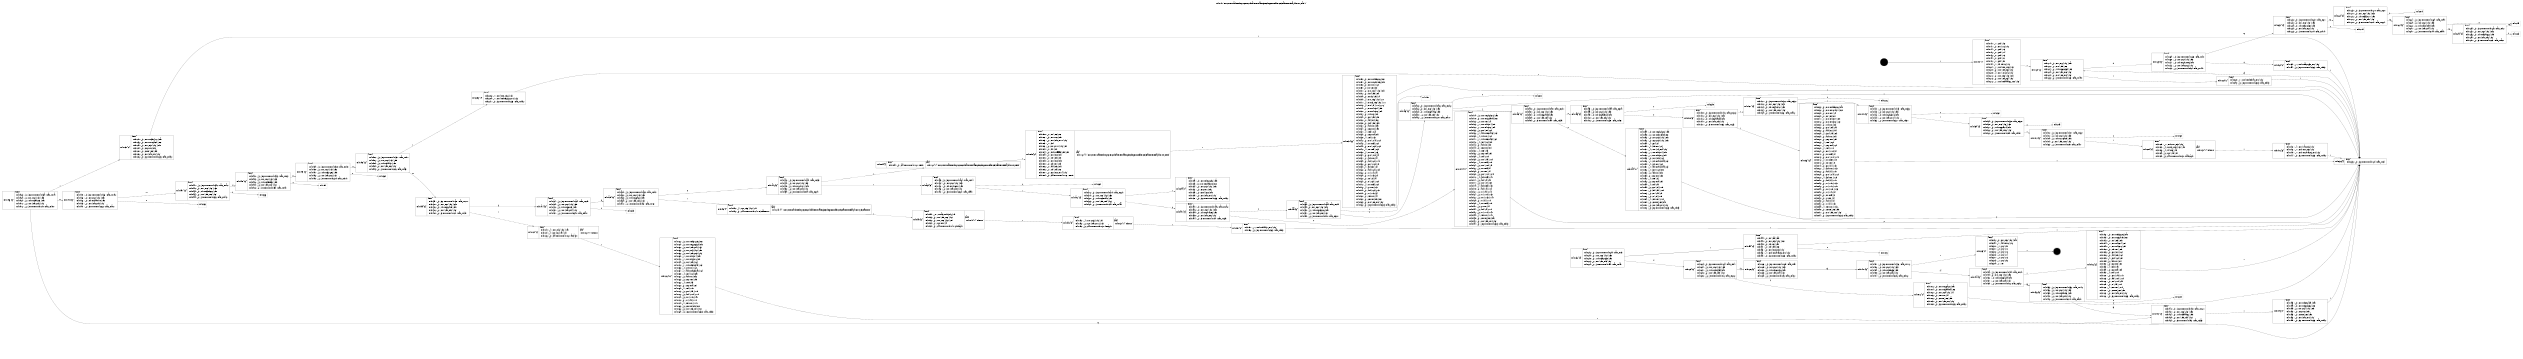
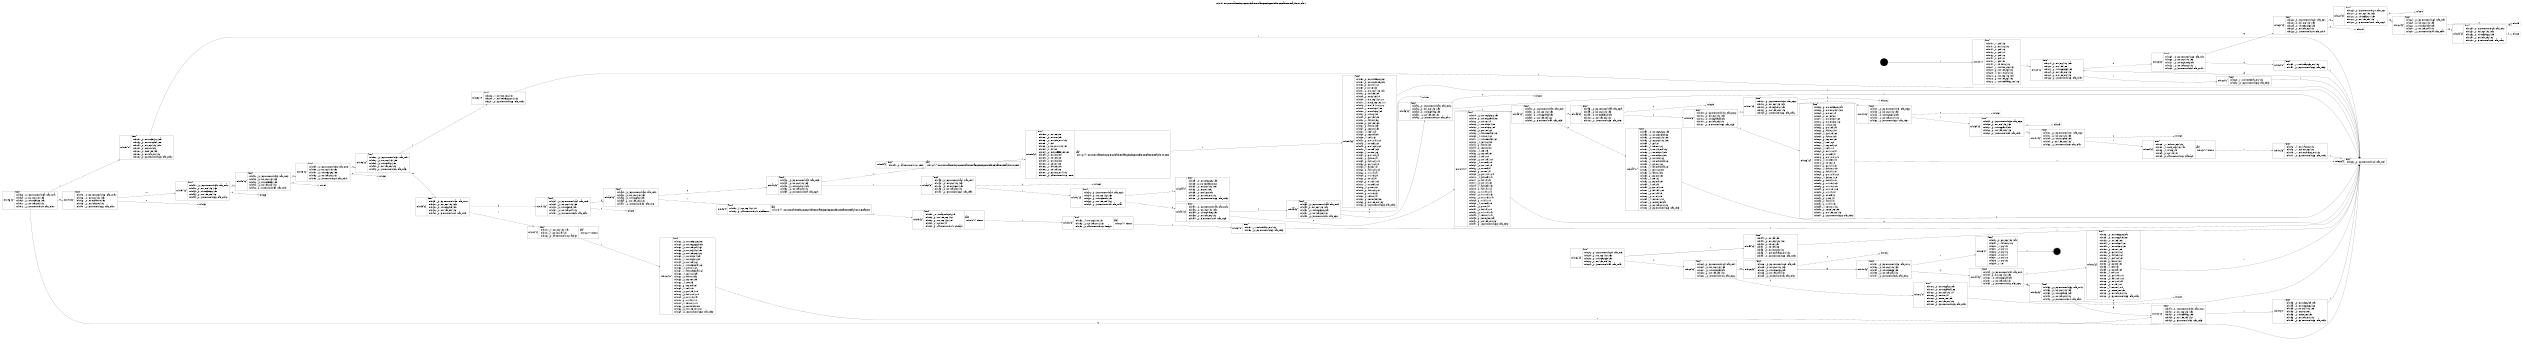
(1838, 250) -> (1838, 260)
